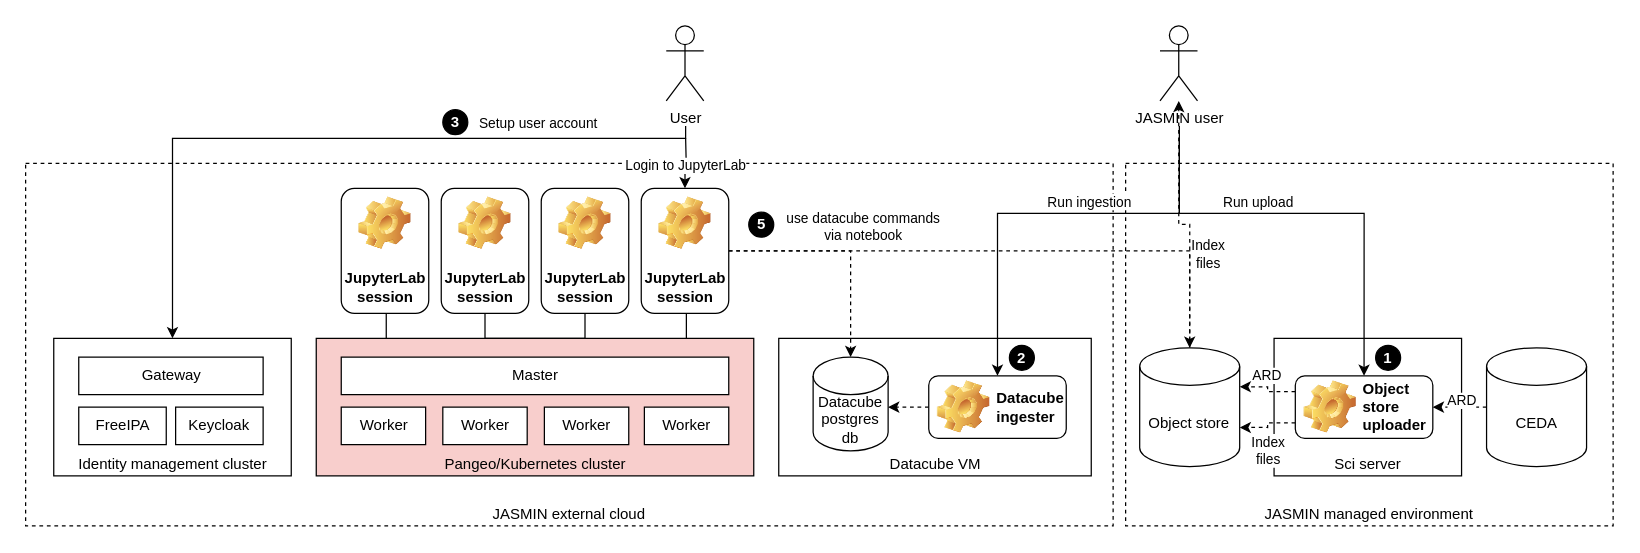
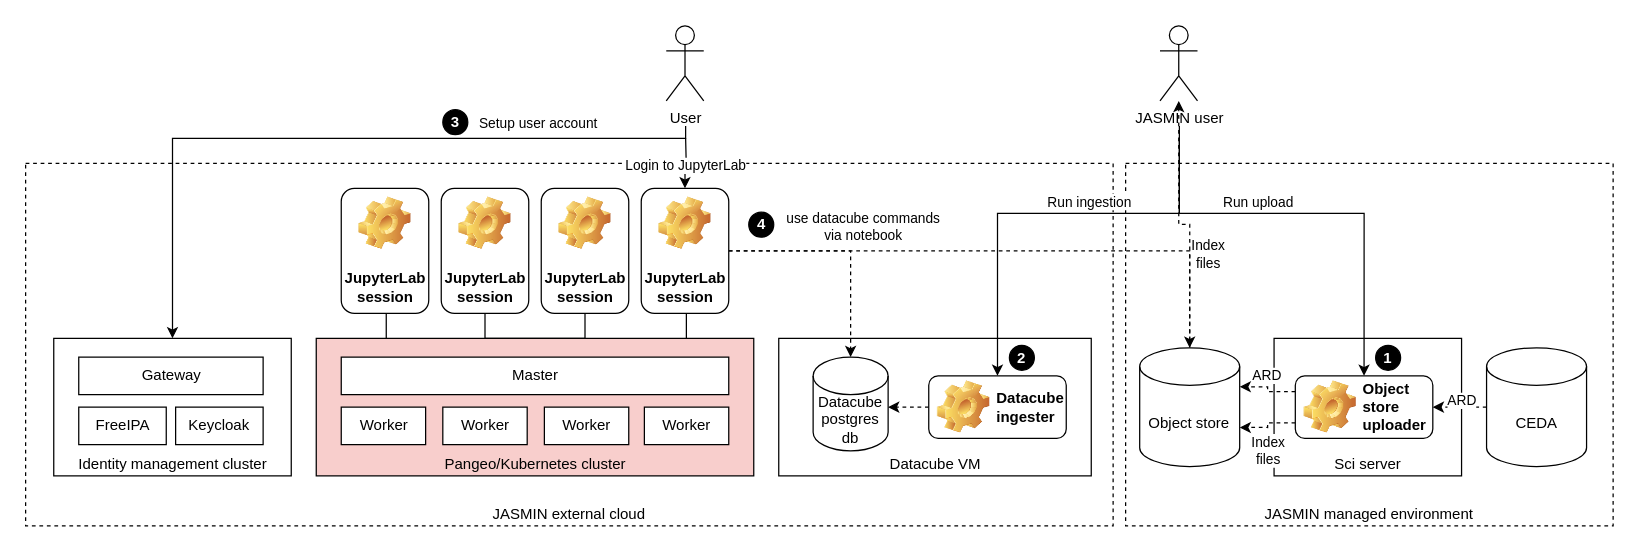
(762, 224) -> (762, 224)
